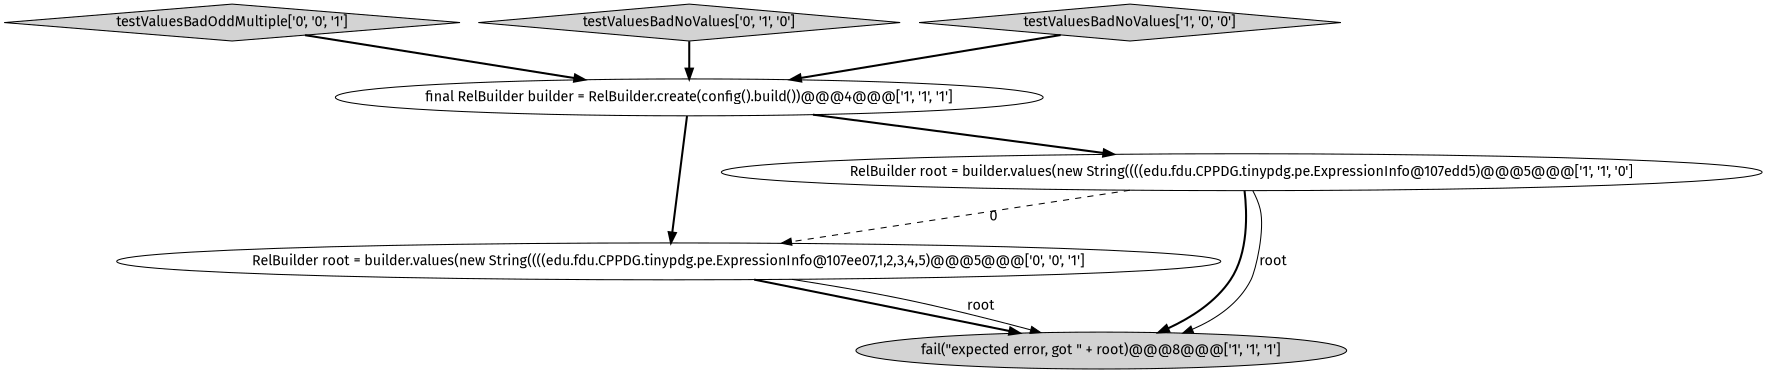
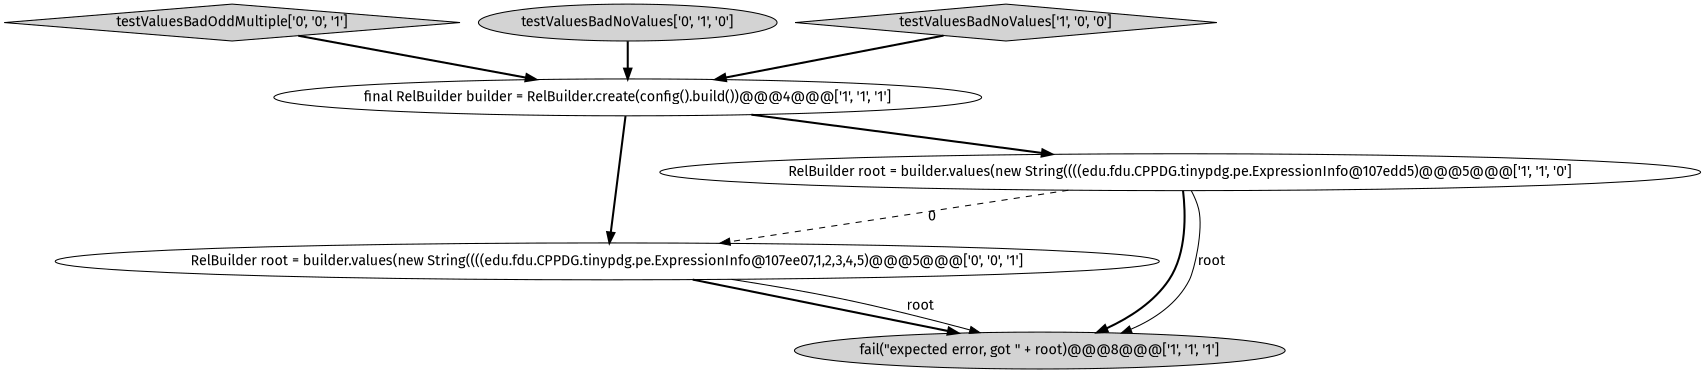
(689, 23) -> (628, 23)
